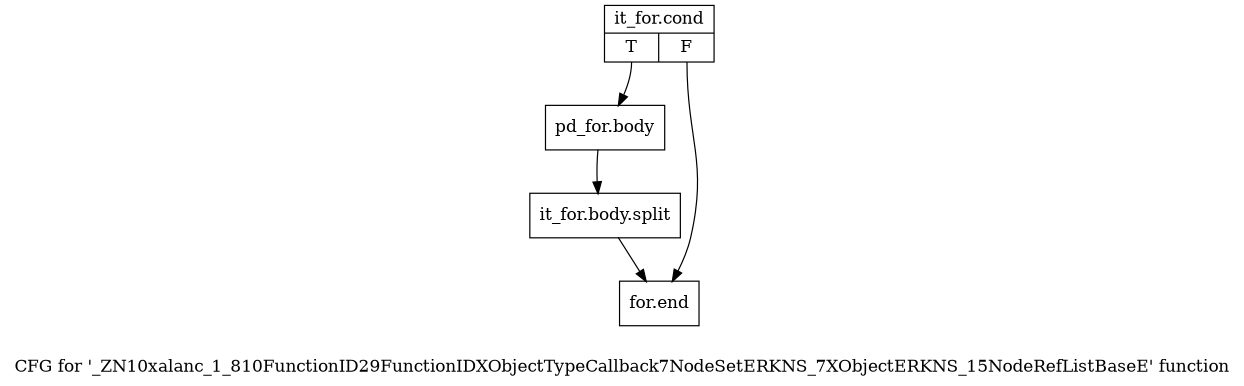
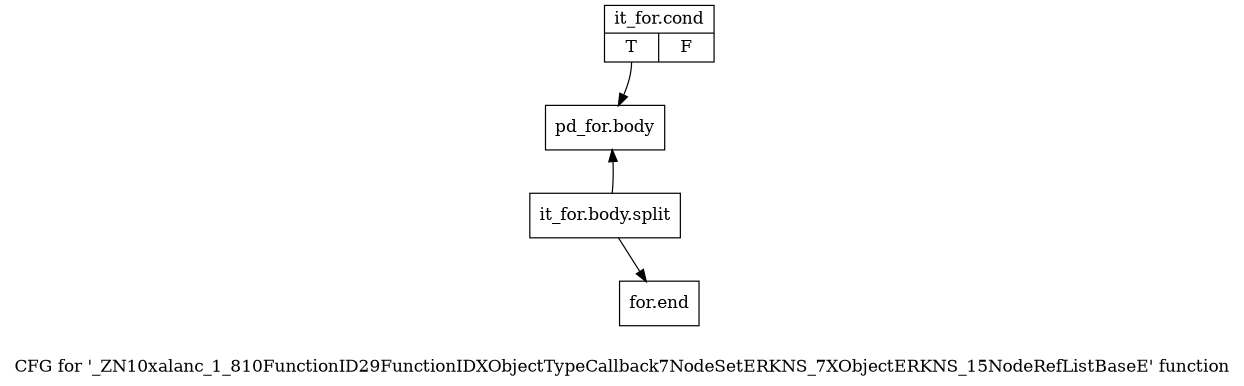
(597, 166) -> (613, 178)
(697, 168) -> none
